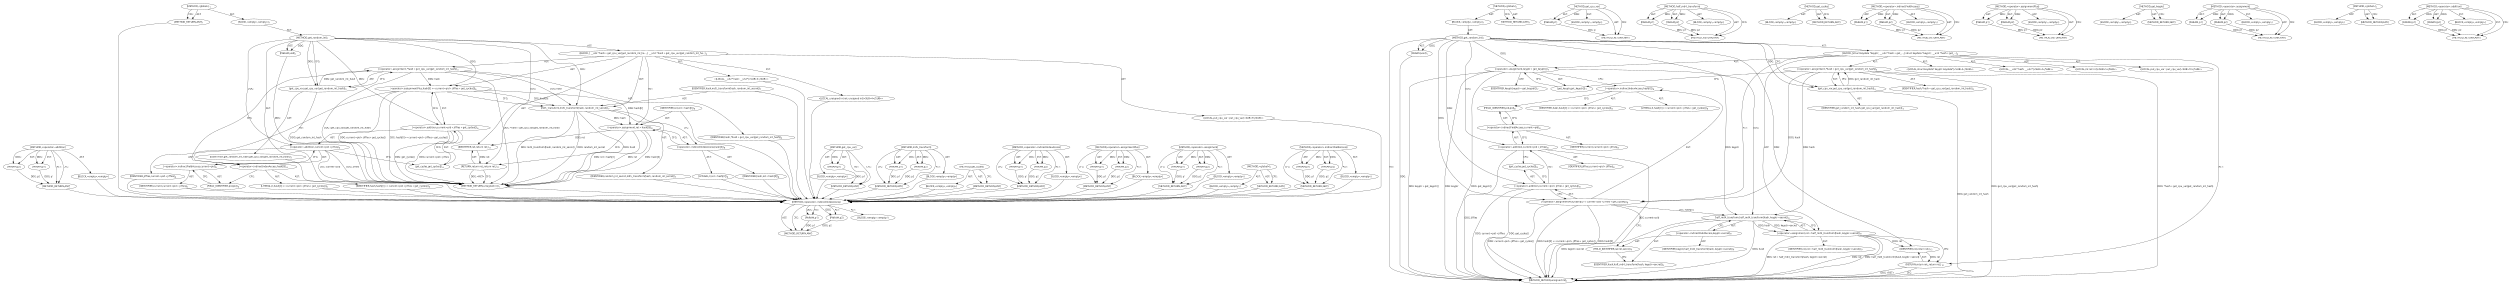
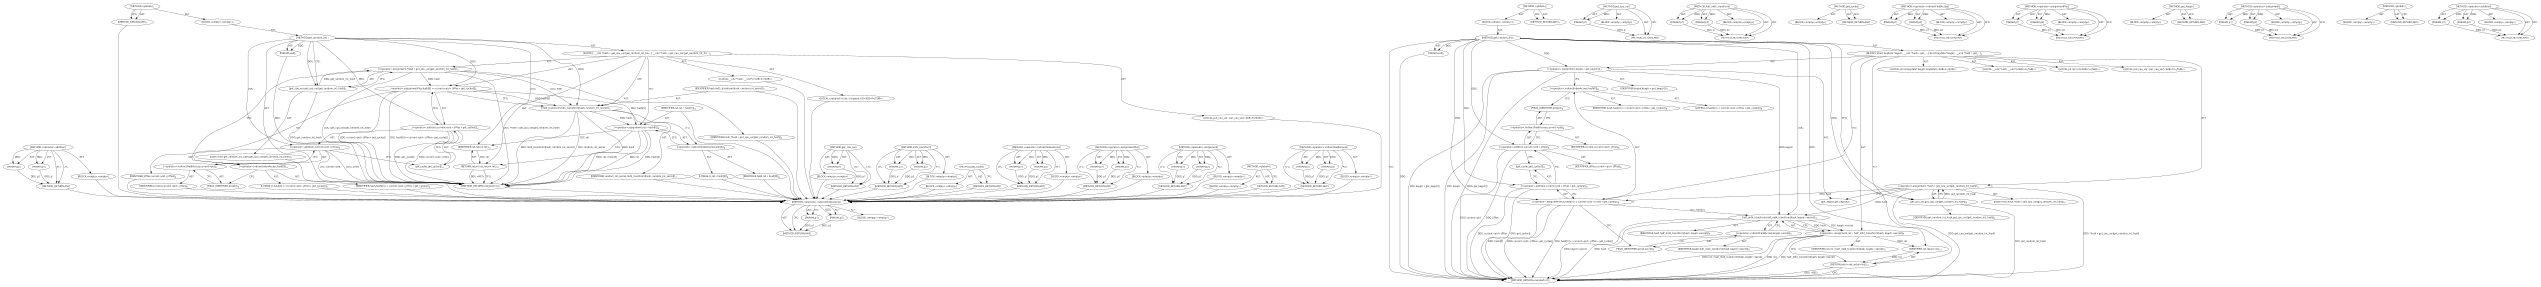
(1540, 83) -> none
(1620, 256) -> (1690, 239)
